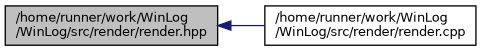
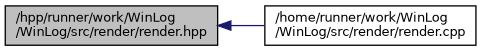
(111, 26) -> (111, 26)
